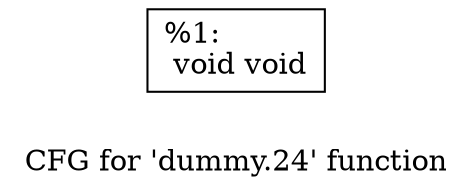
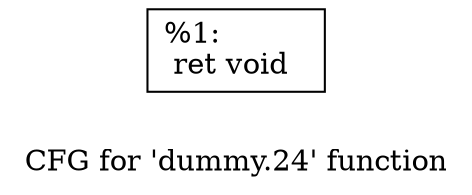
(236, 65) -> (227, 65)
